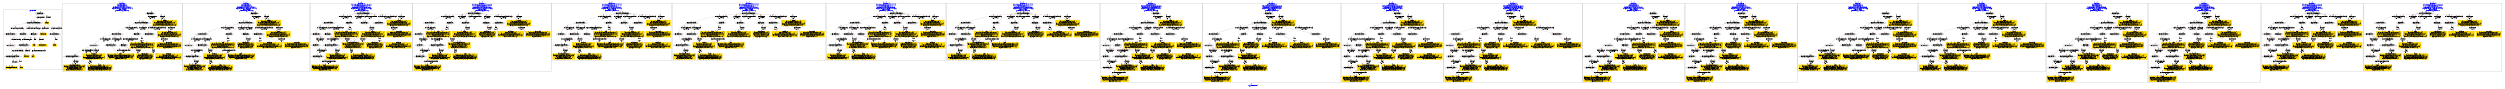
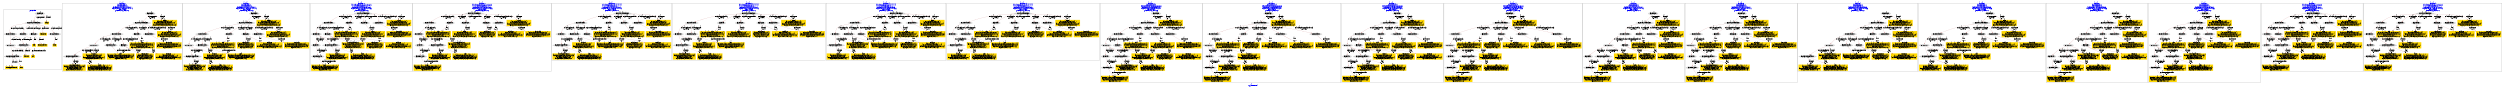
(42, 45) -> (42, 45)
